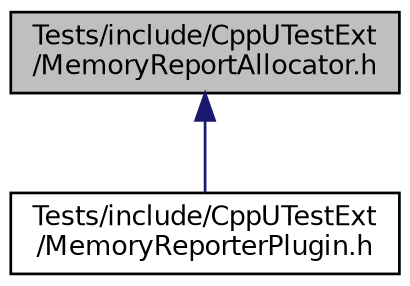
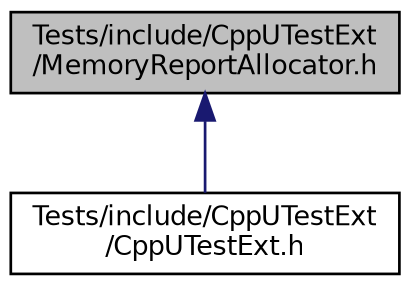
(205, 233) -> (205, 233)
